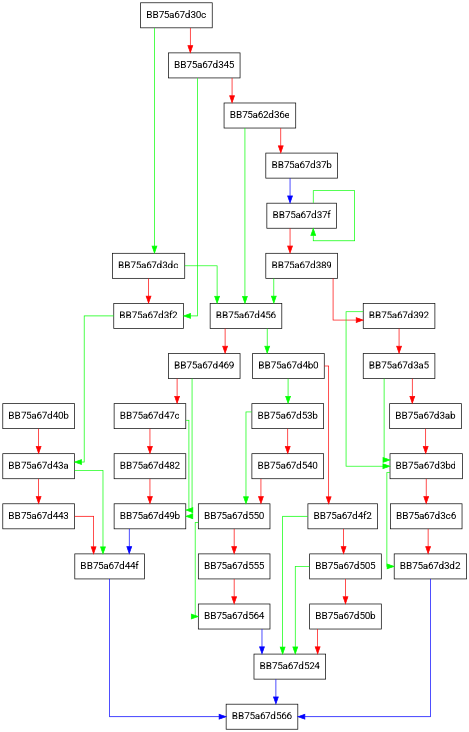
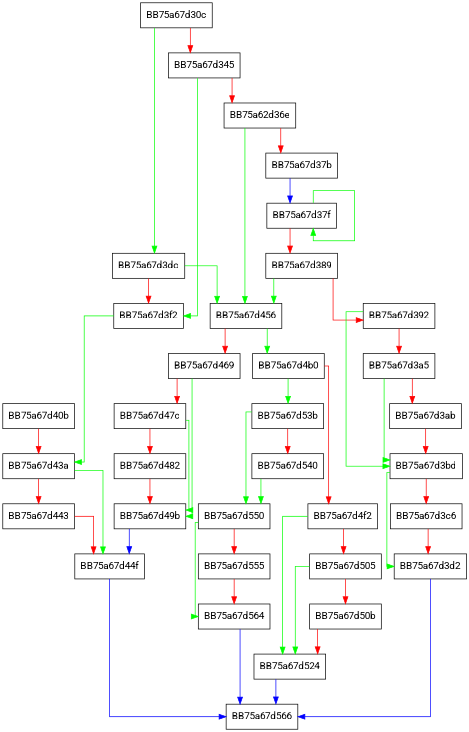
(261, 488) -> (261, 488)
(262, 638) -> (240, 663)
